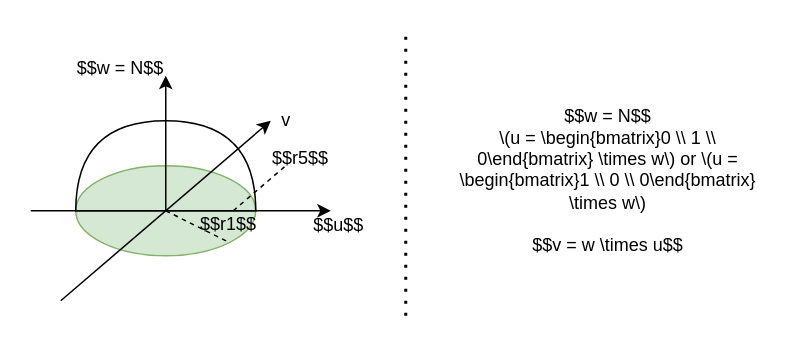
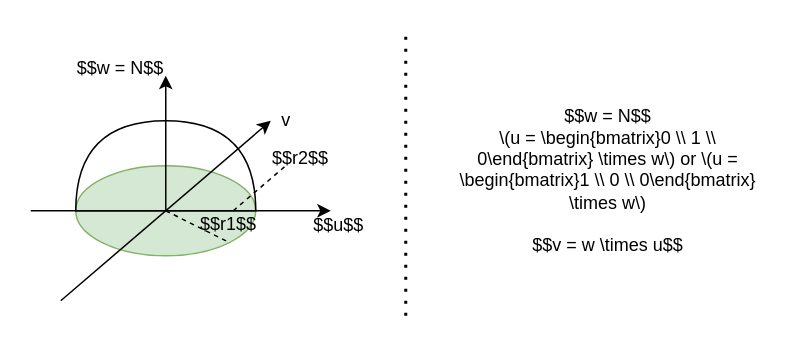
(301, 158) -> (301, 158)
